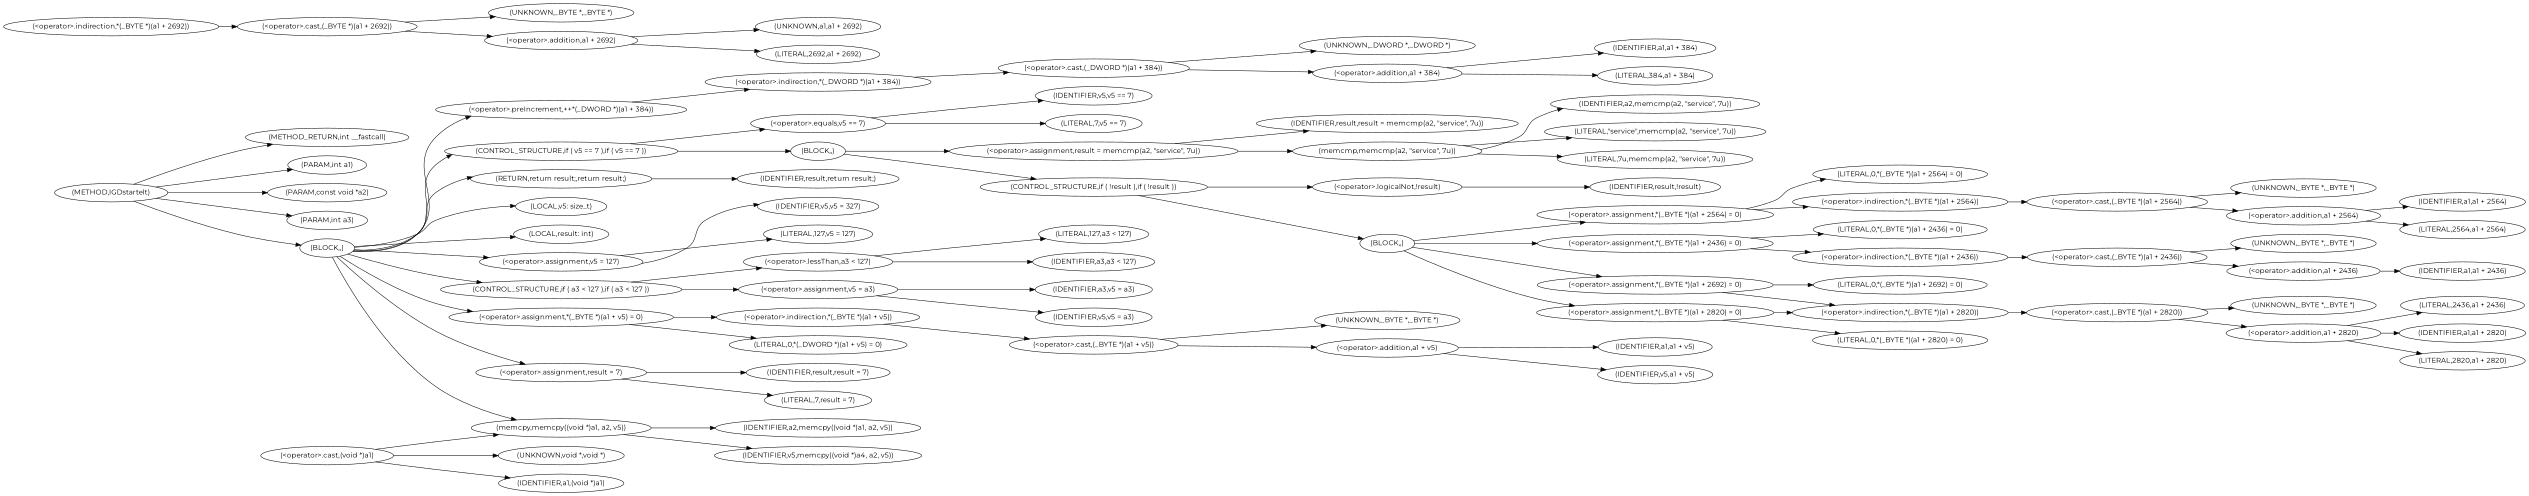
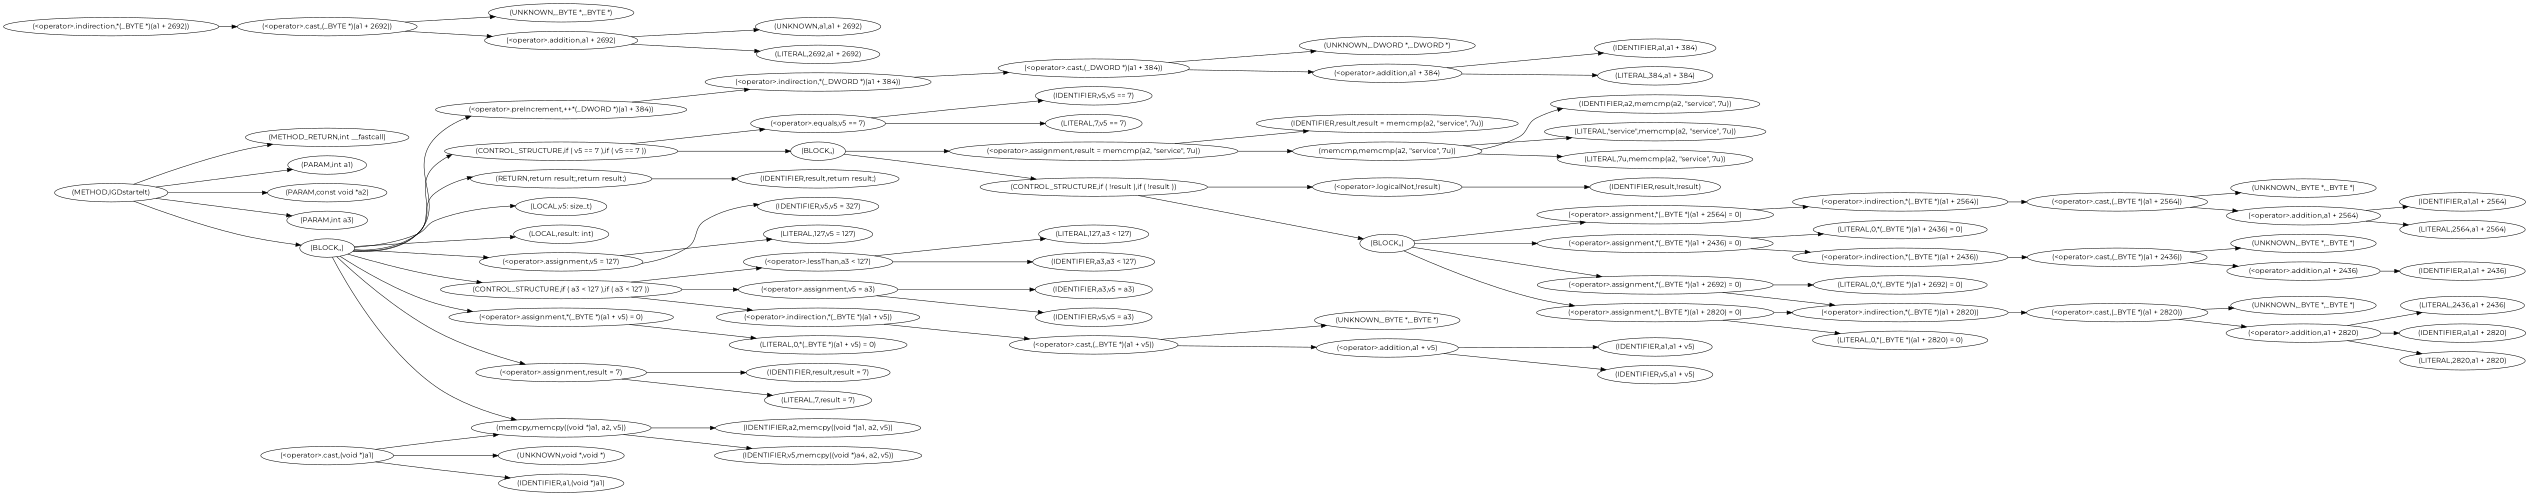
(1900, 174) -> none
(692, 317) -> (689, 303)
(818, 345) -> (818, 345)
